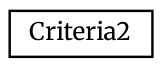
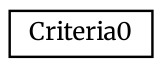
(81, 34) -> (81, 34)
